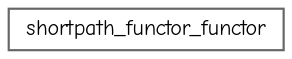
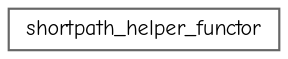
(146, 29) -> (144, 29)
